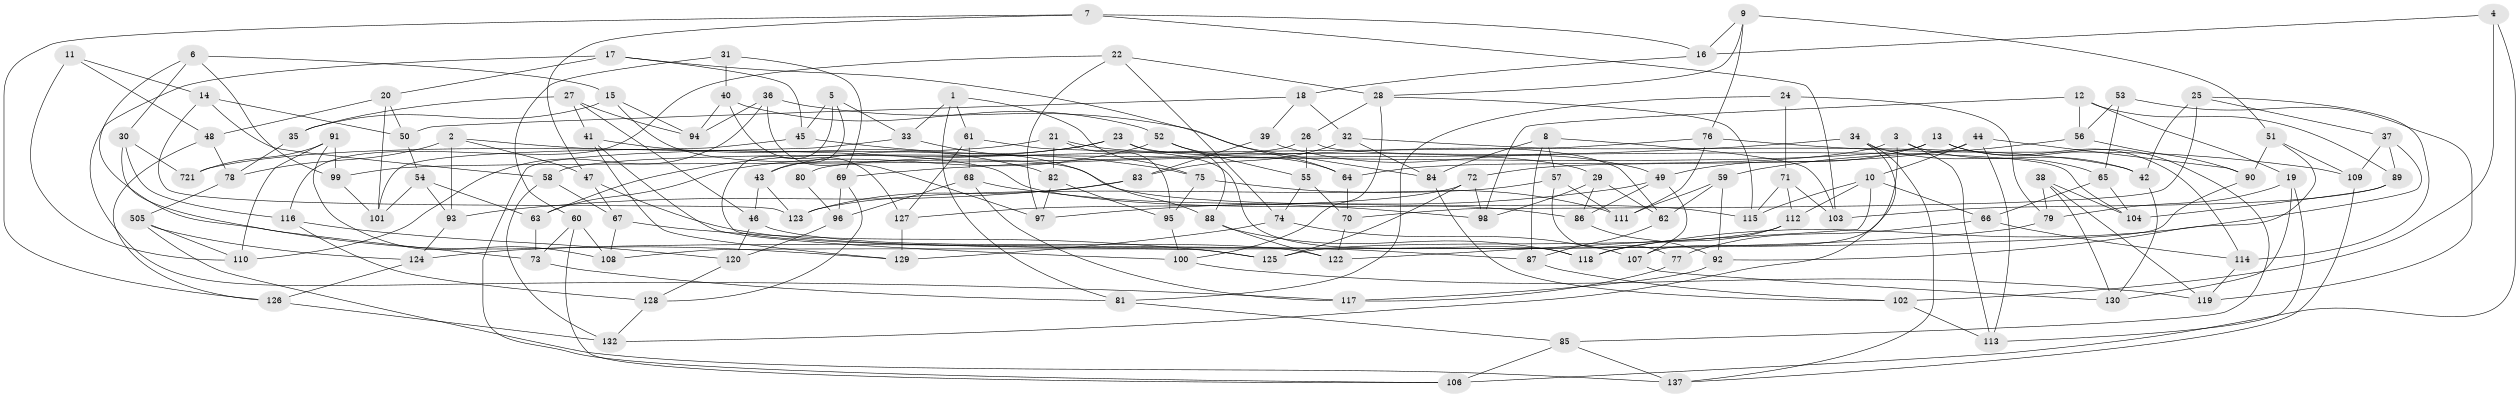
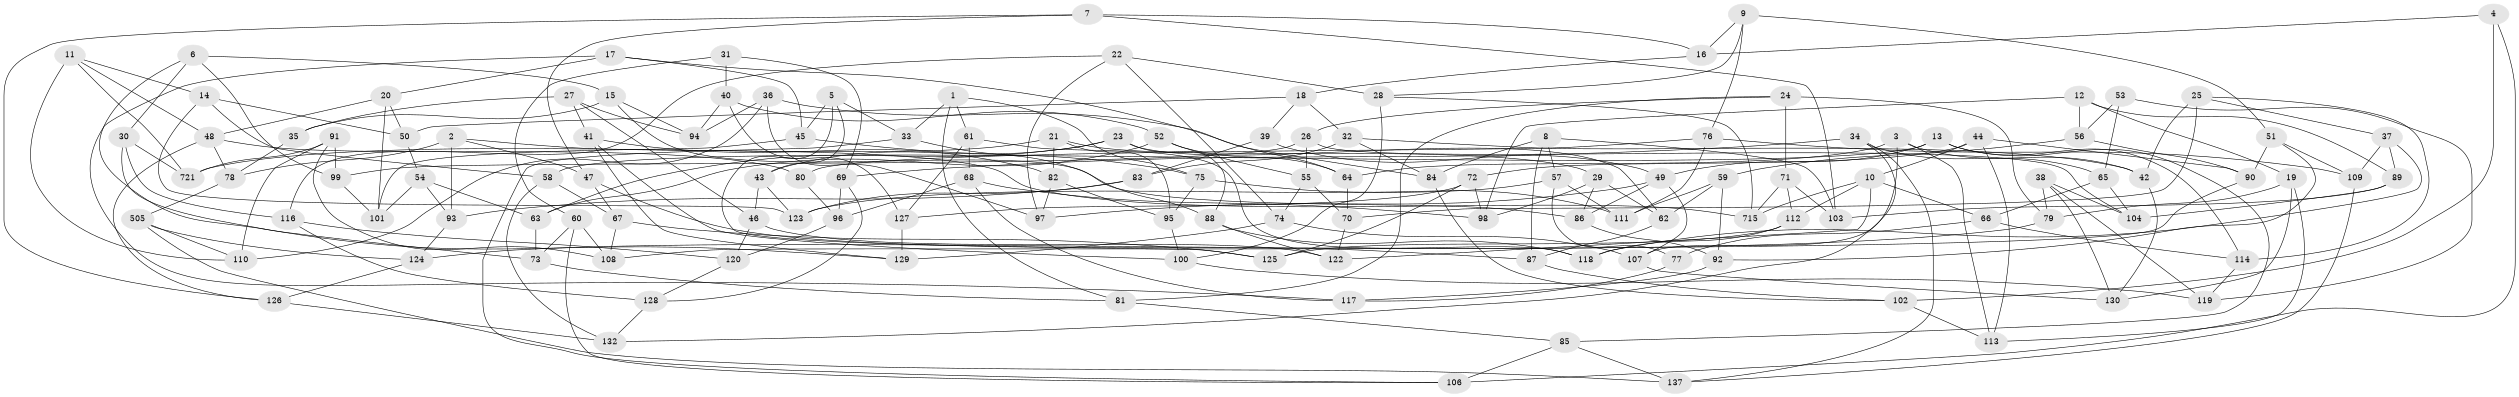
none -> (131, 115)
(1343, 117) -> (1520, 106)
none -> (507, 152)
(1750, 219) -> (1750, 219)
